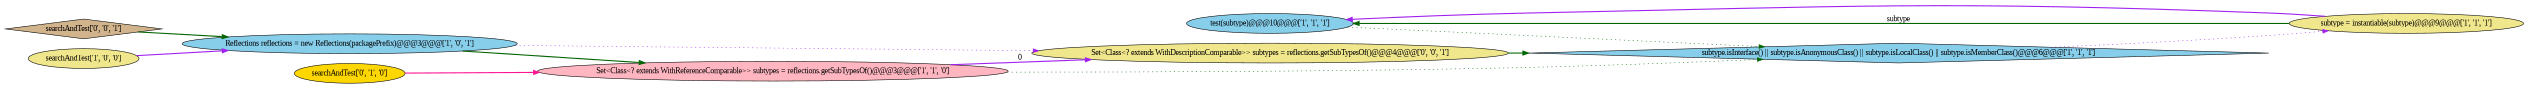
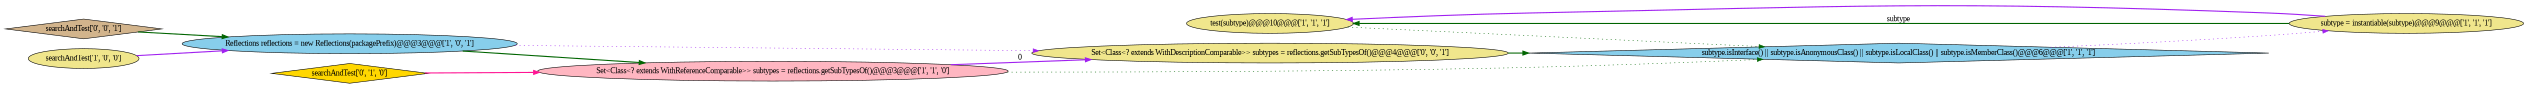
(1270, 23) -> (1270, 23)
(350, 73) -> (350, 73)
